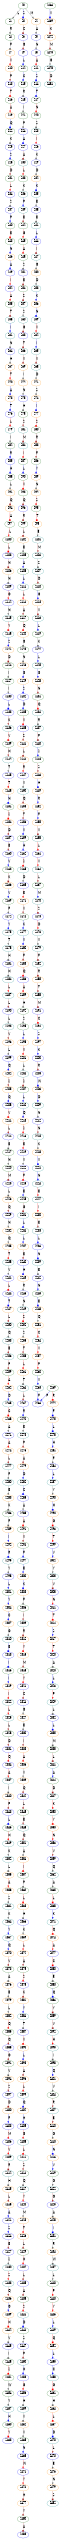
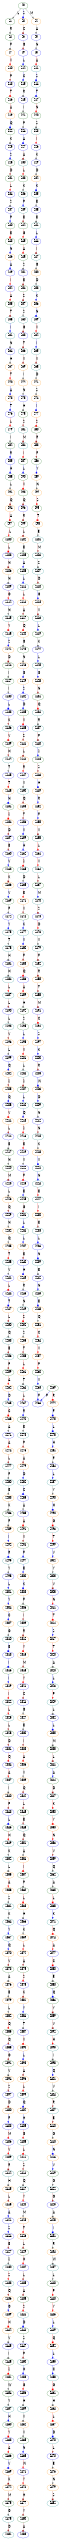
none -> (8, 2447)
